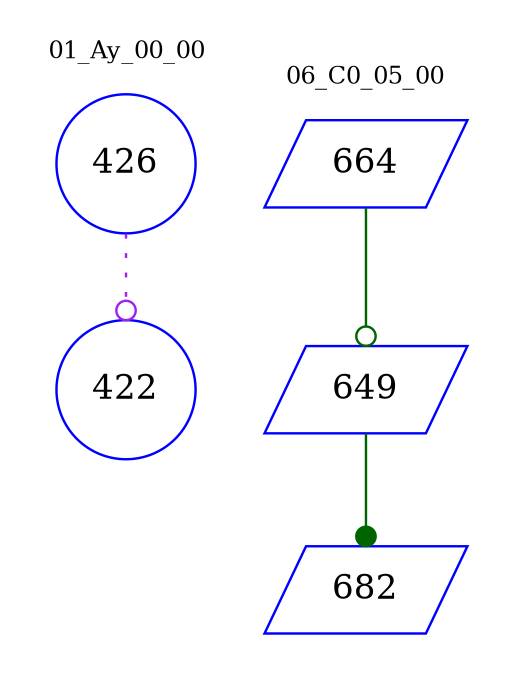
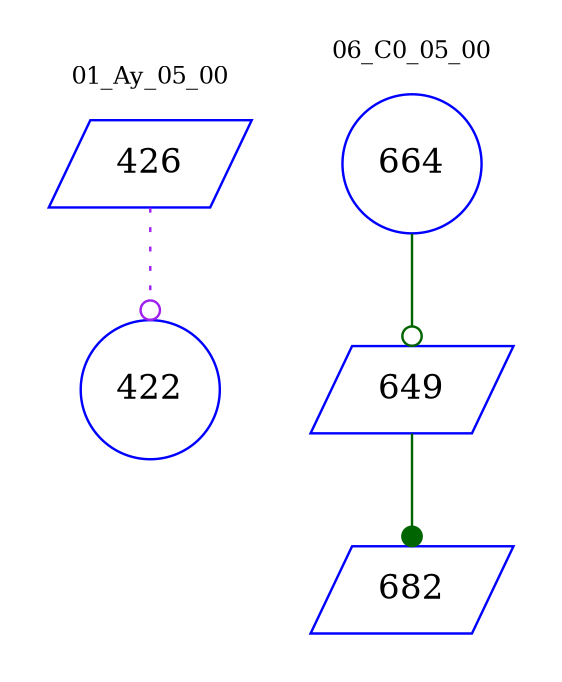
(127, 52) -> (150, 78)
(126, 164) -> (150, 164)
(366, 164) -> (412, 164)
